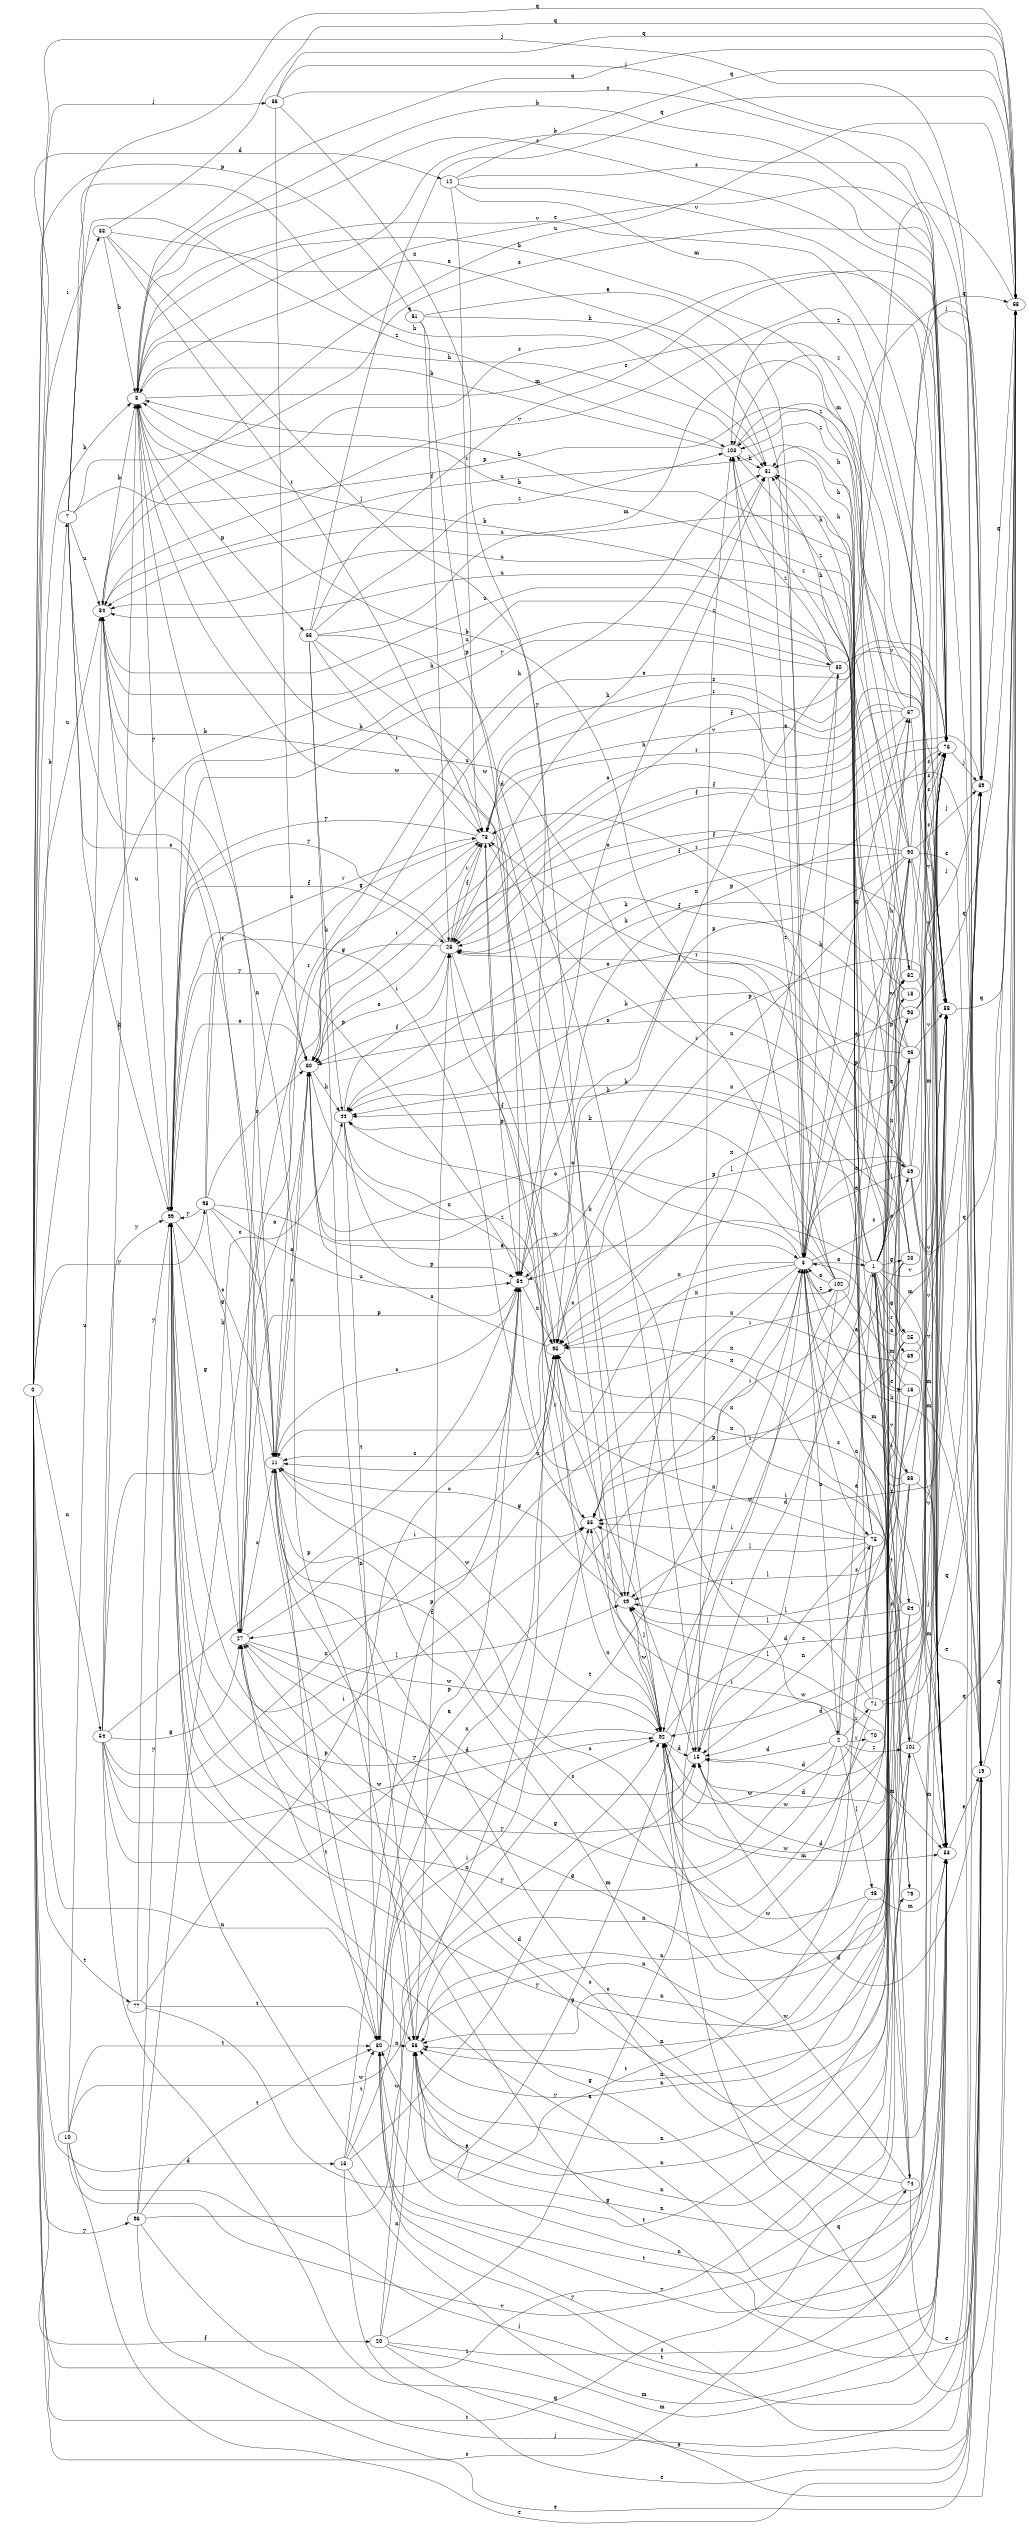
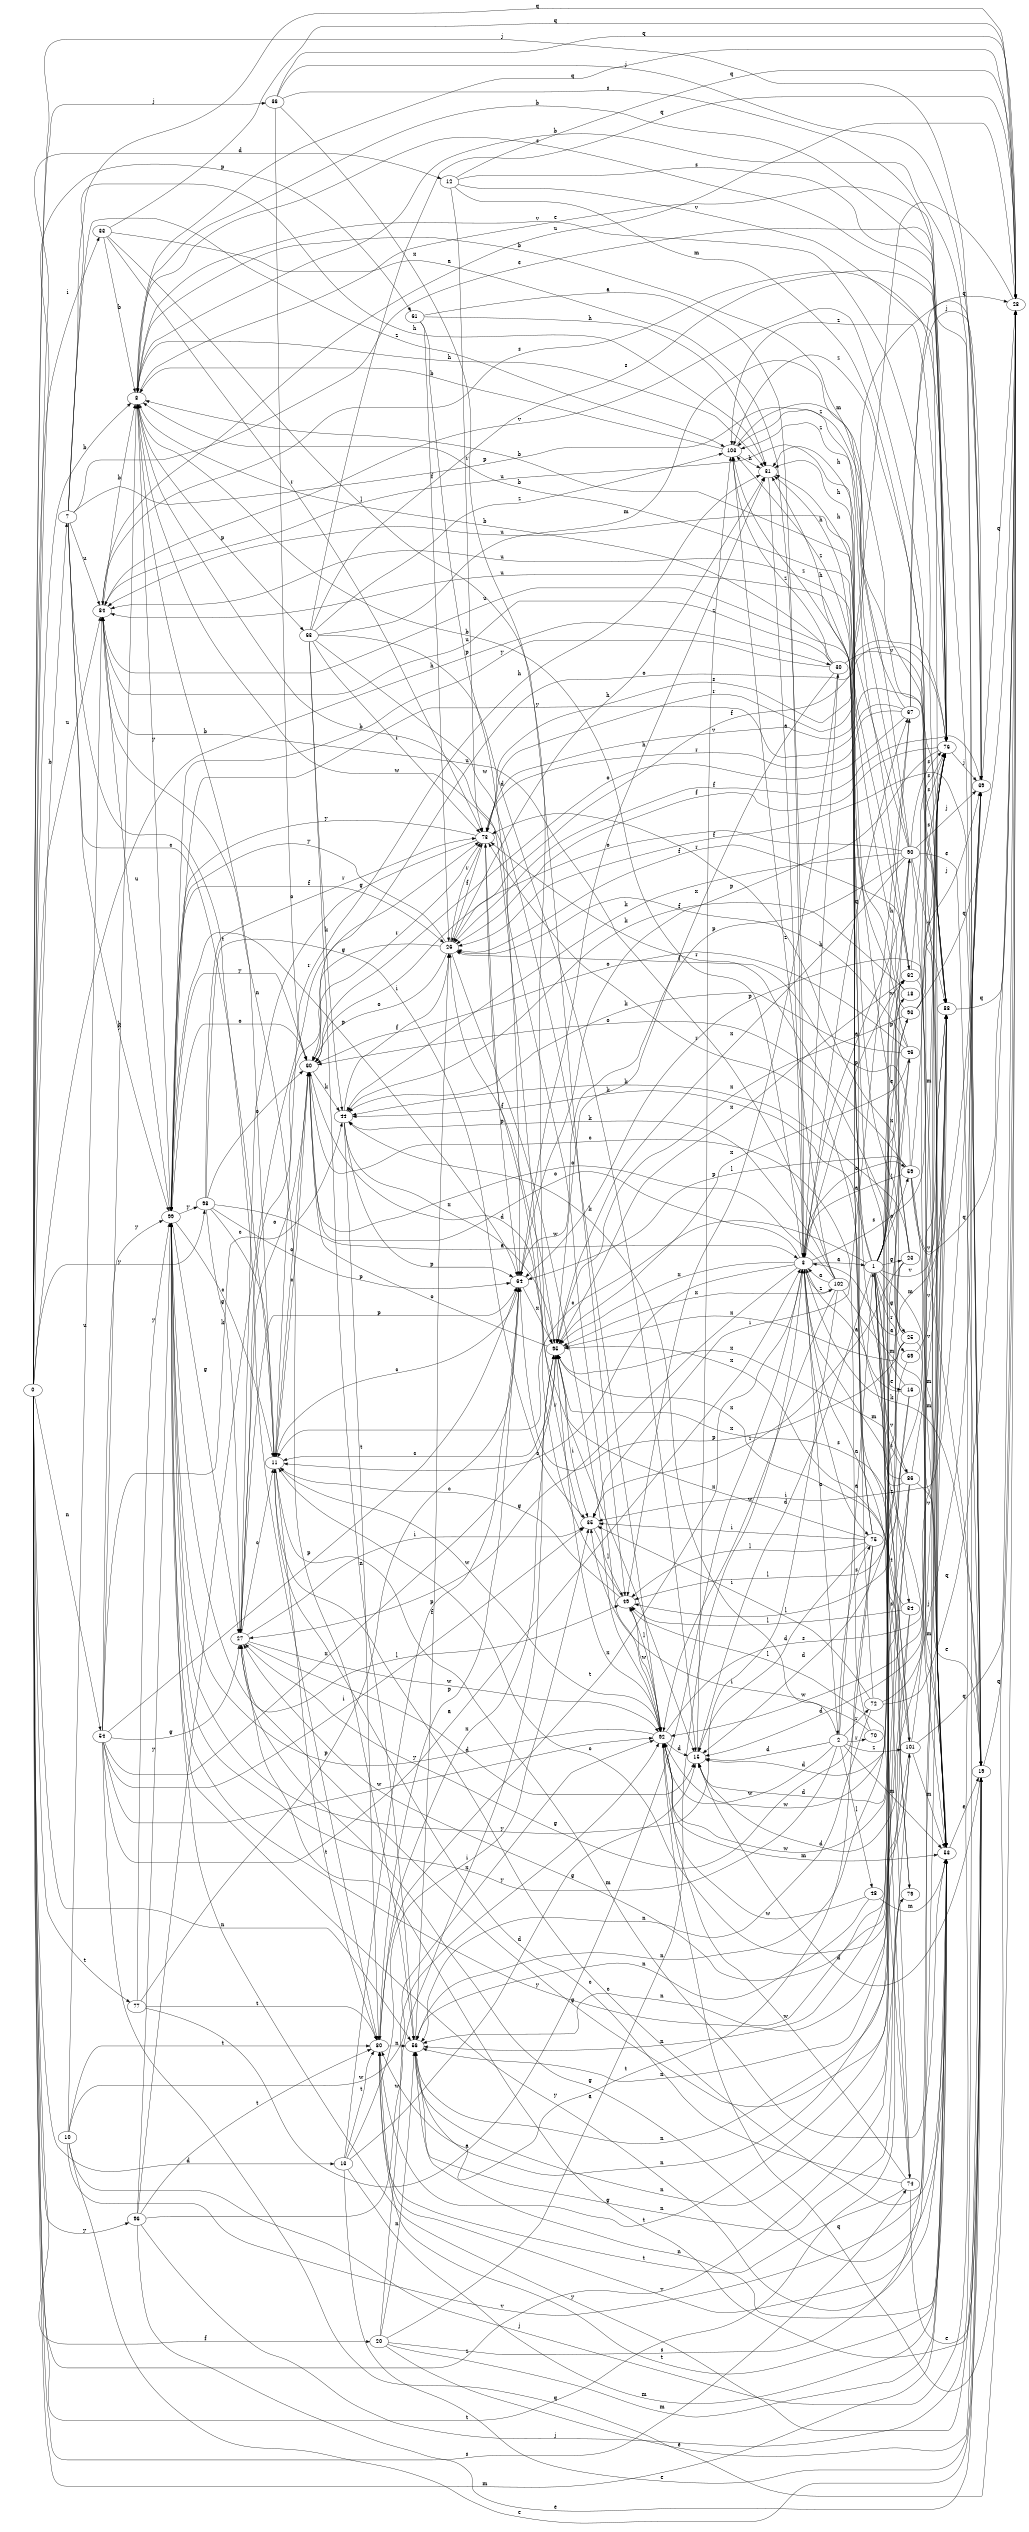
(1016, 305) -> (1016, 305)
(890, 590) -> (213, 2486)
(919, 803) -> none
(928, 1031) -> none
none -> (704, 1137)
(193, 1215) -> (187, 1211)
(865, 1215) -> (568, 1431)
(502, 1218) -> (502, 1218)
(361, 1277) -> (361, 1277)
(804, 1656) -> (804, 1656)
(874, 1704) -> (874, 1704)
(557, 1766) -> (795, 1175)
(881, 1946) -> none
